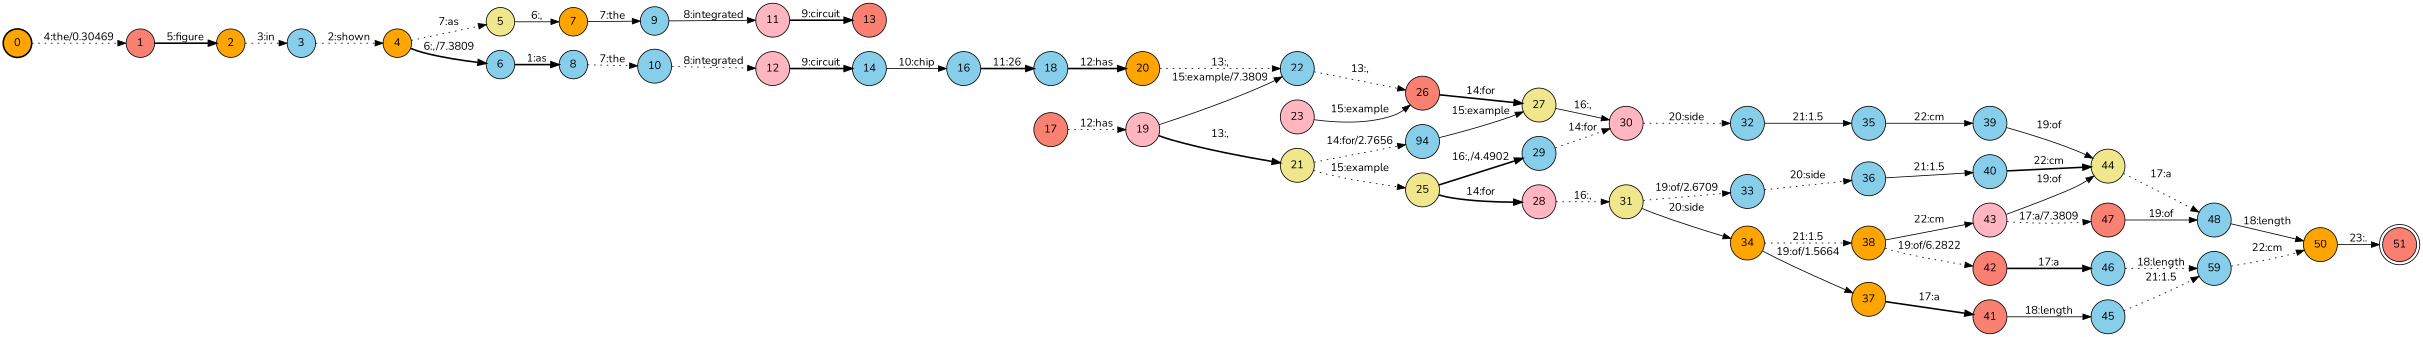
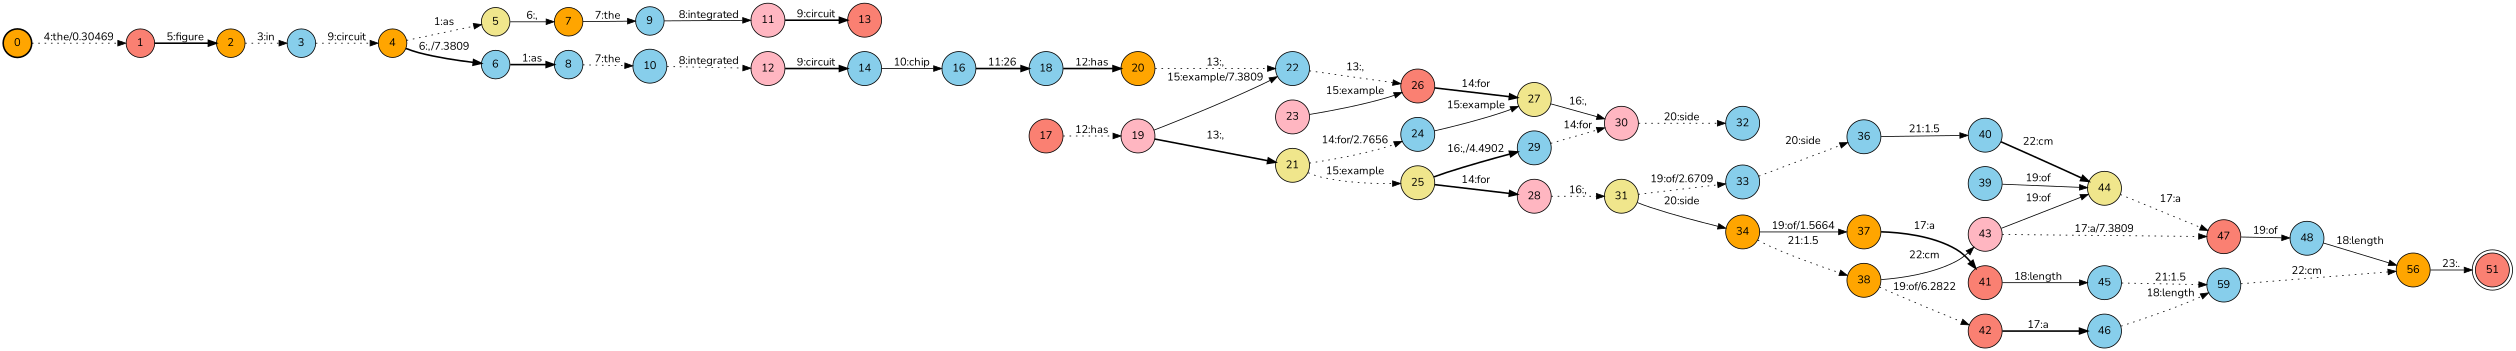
(449, 22) -> (444, 22)
(349, 37) -> (347, 37)
(1869, 123) -> none
(1423, 142) -> (1418, 134)
(2158, 191) -> (2160, 211)
(2320, 245) -> (2413, 270)
